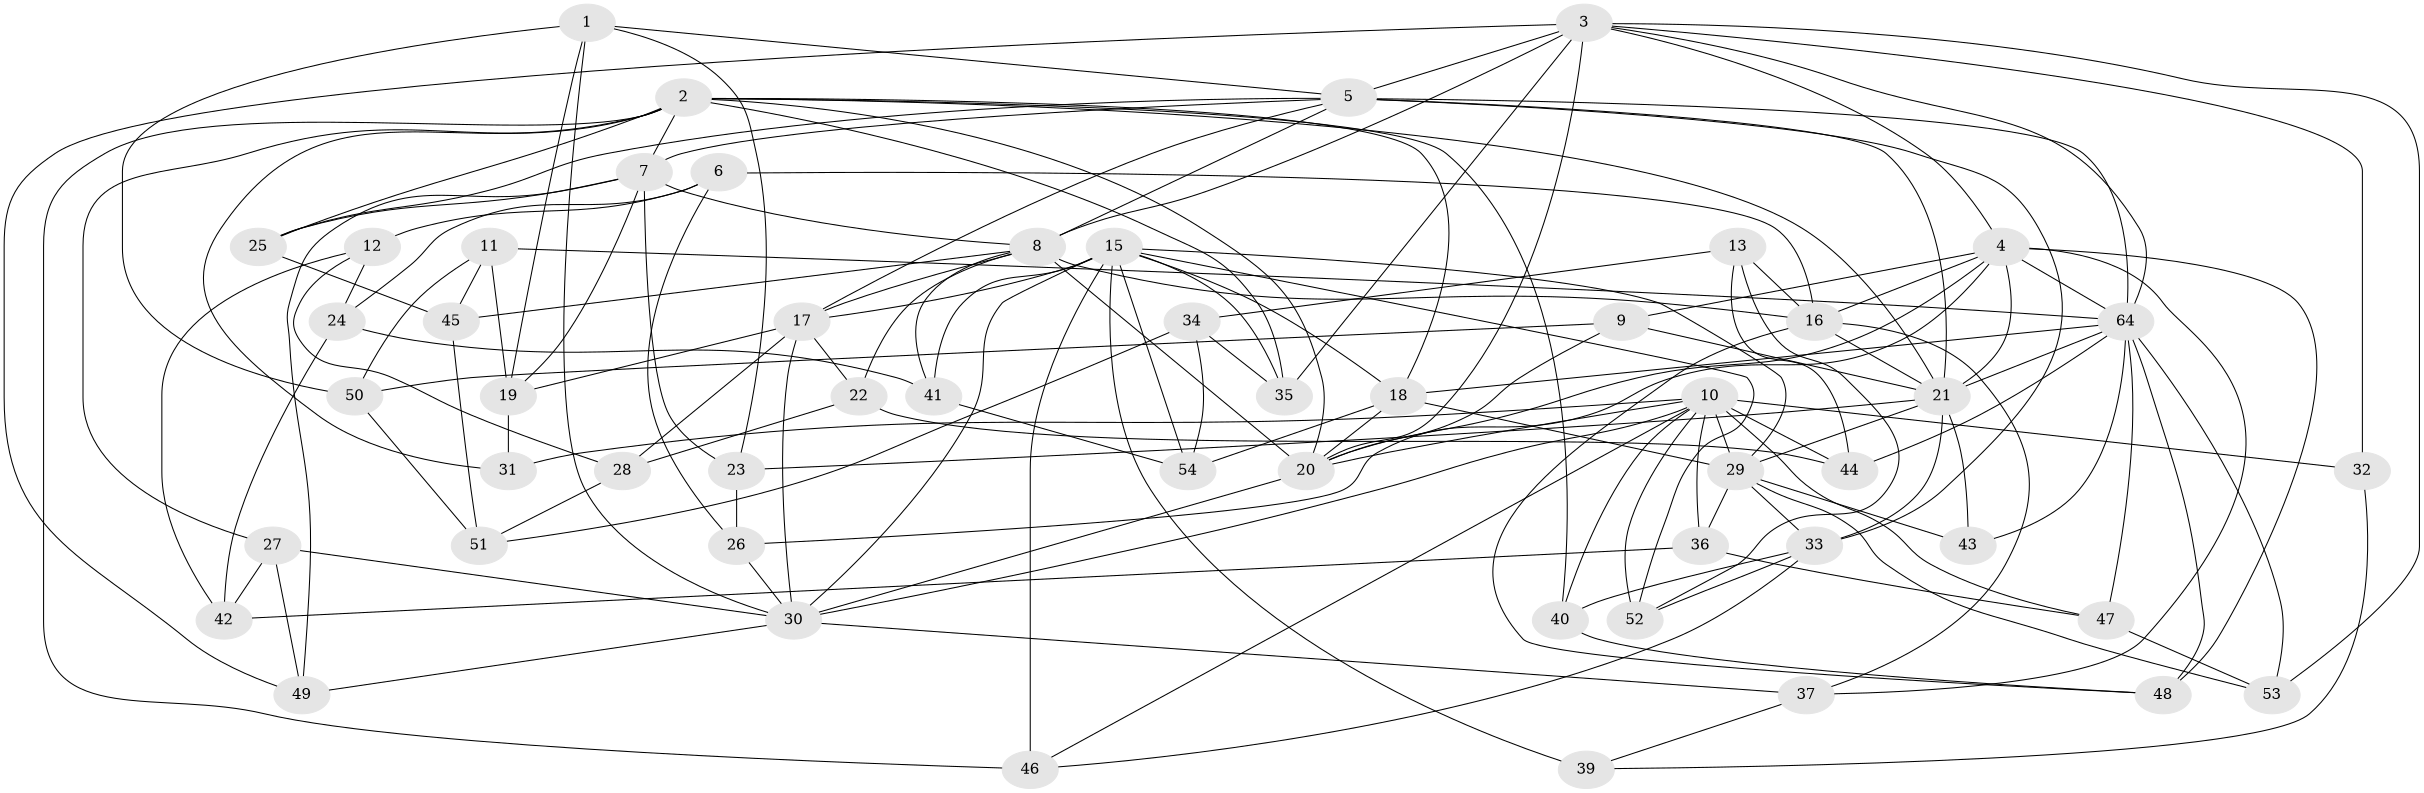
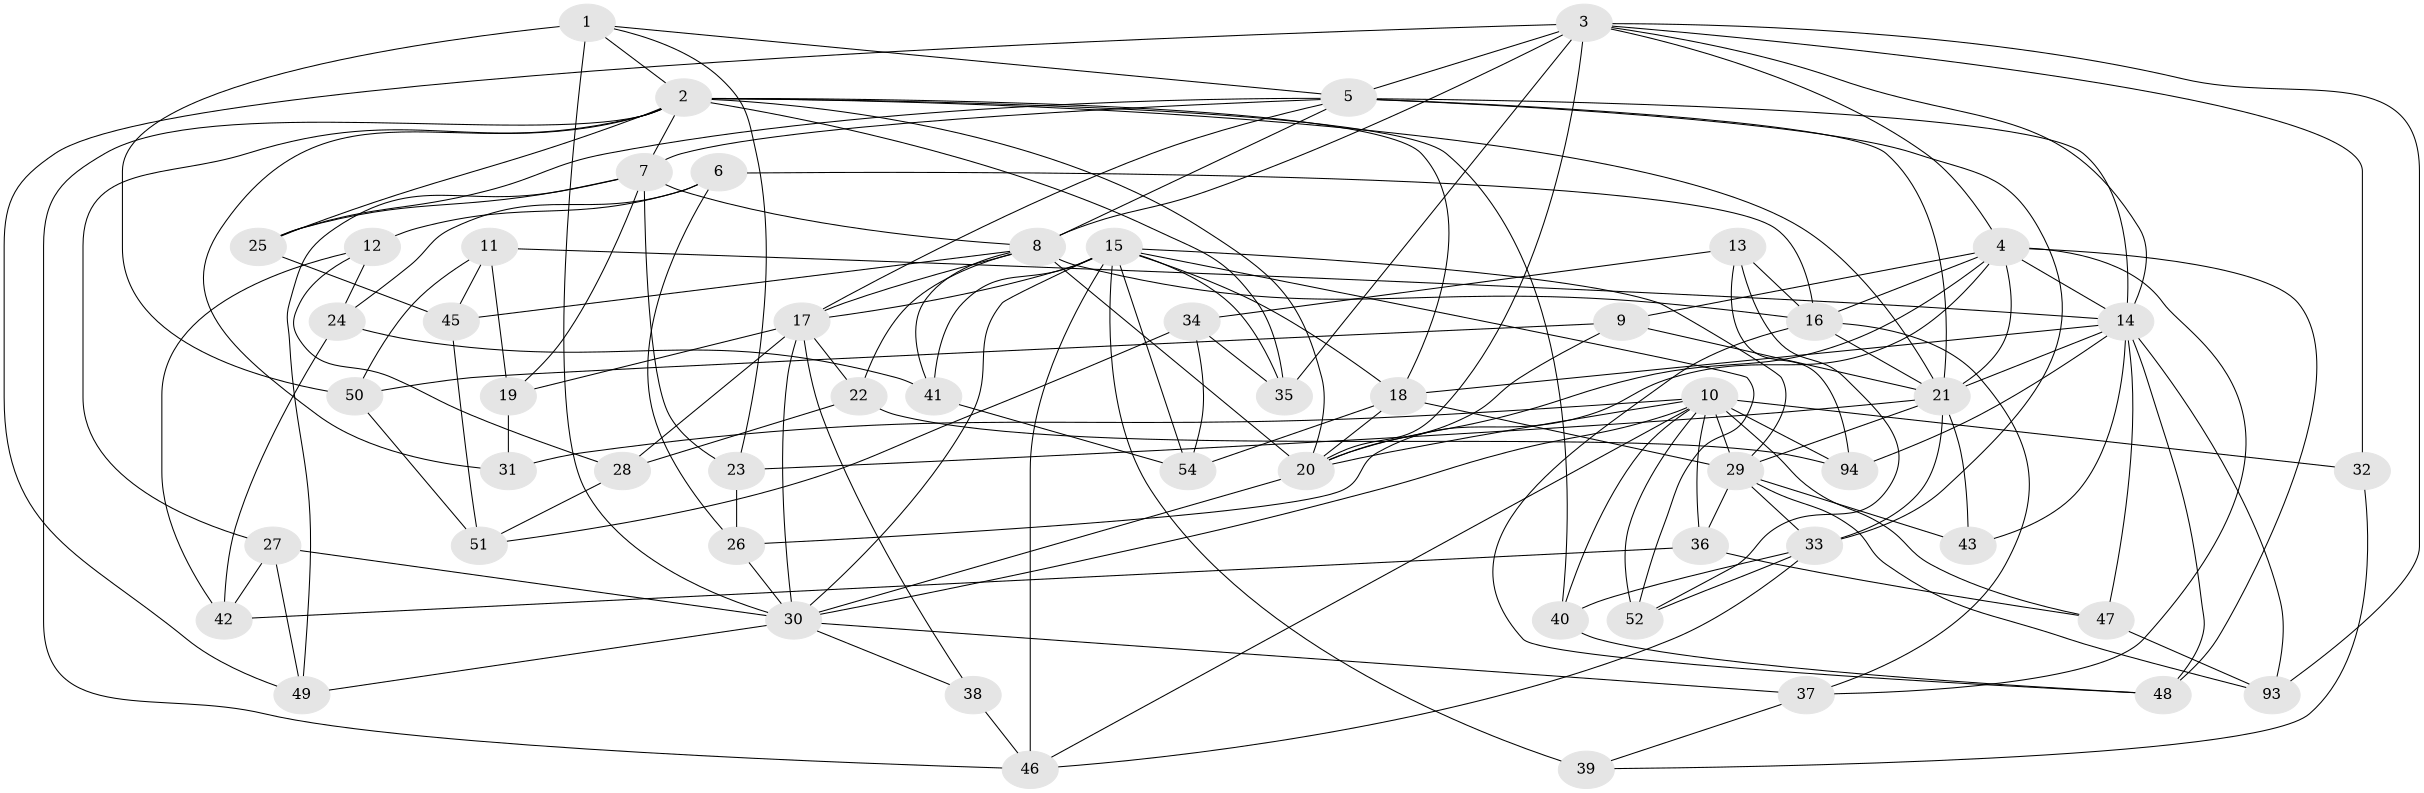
(543, 218) -> (636, 60)
(2126, 322) -> (2126, 322)
(1850, 471) -> (1850, 471)
none -> (973, 695)
(2272, 695) -> (2272, 695)
